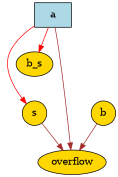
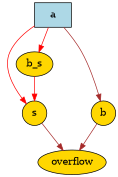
none -> (35, 85)
(64, 85) -> (85, 59)
